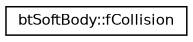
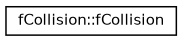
(96, 21) -> (91, 21)
